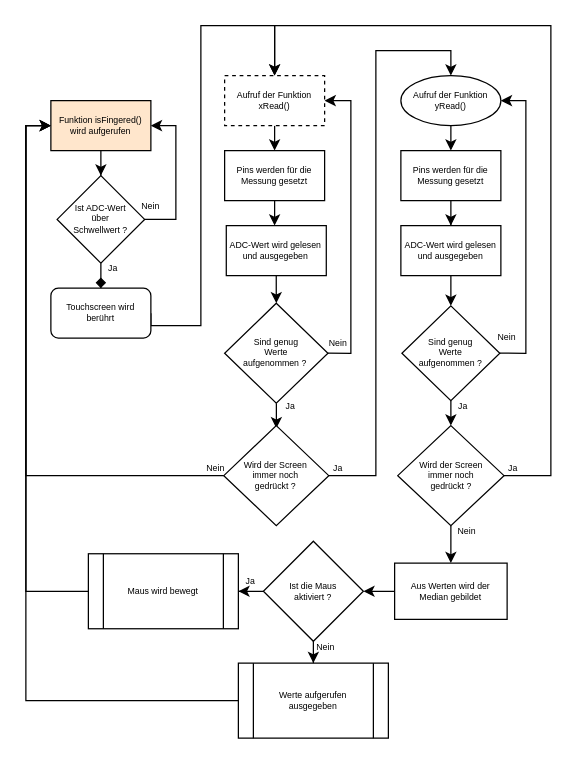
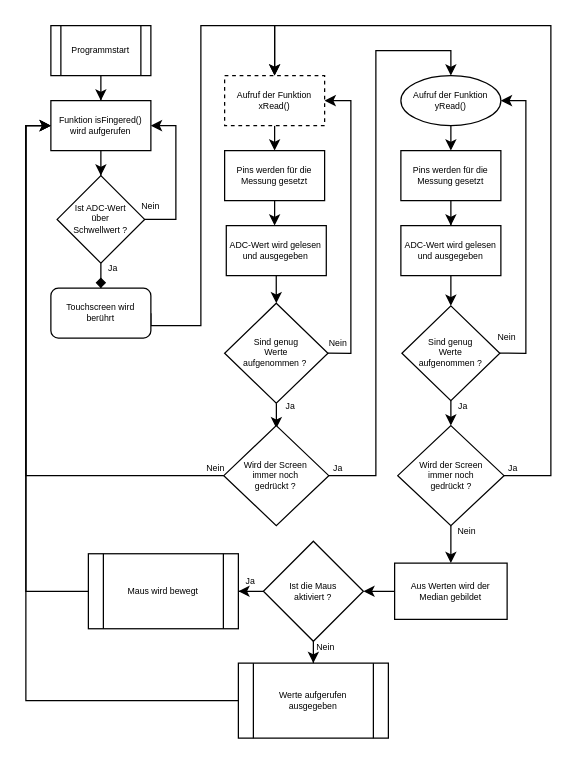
none -> (101, 51)
none -> (101, 93)
(101, 126) -> (101, 126)
